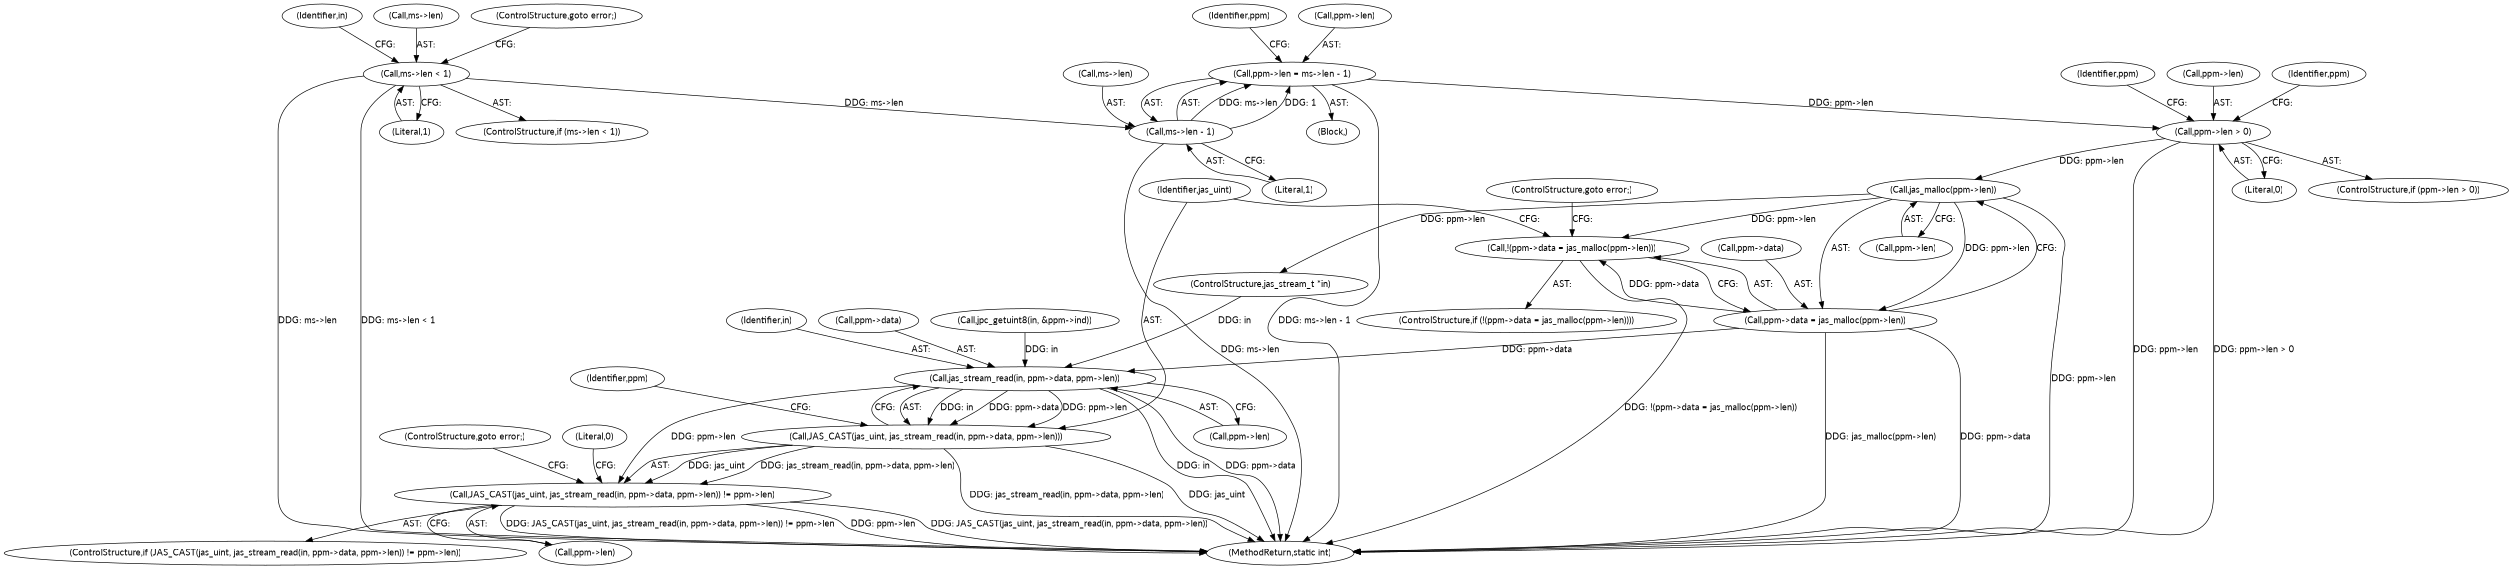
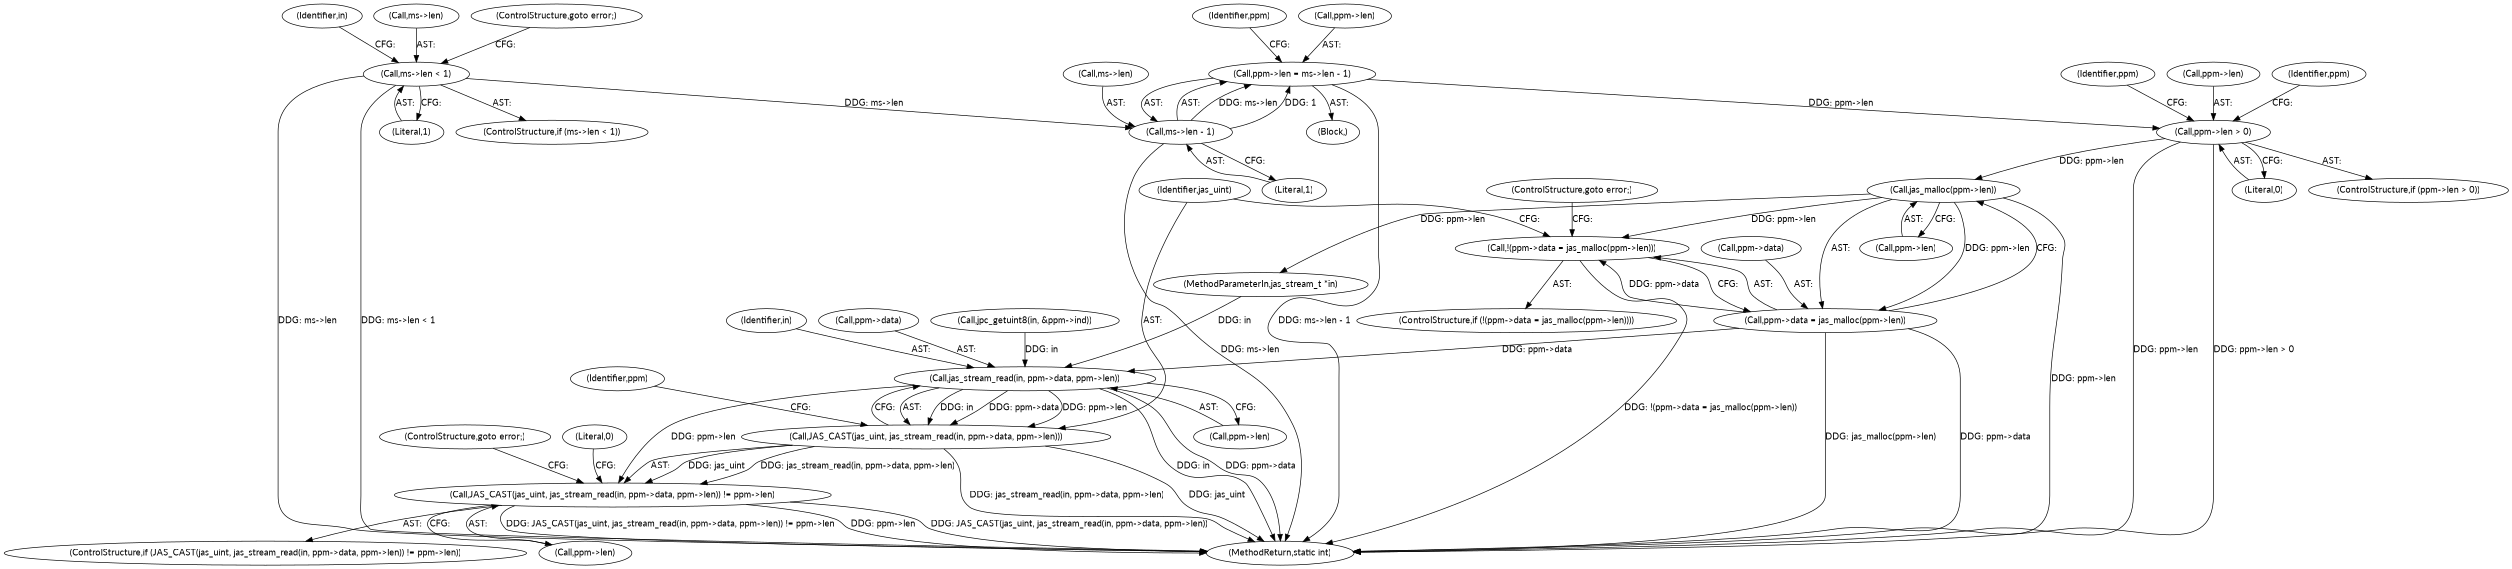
(1261, 285) -> (1261, 285)
